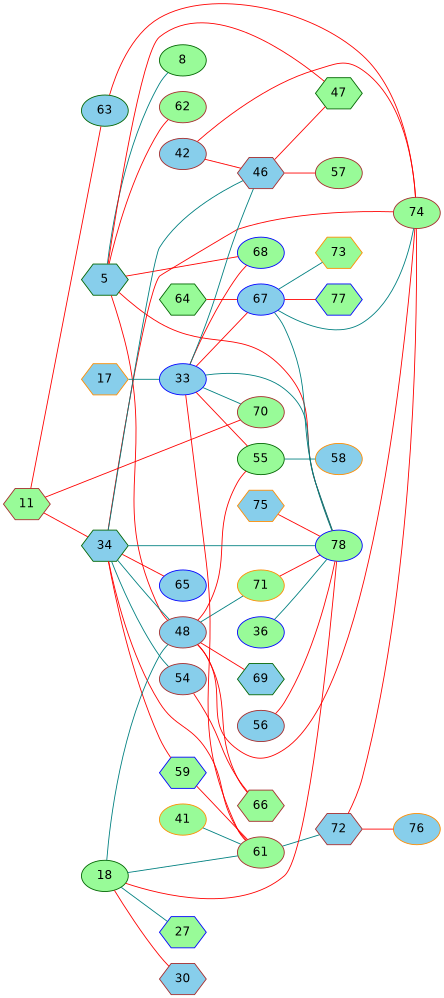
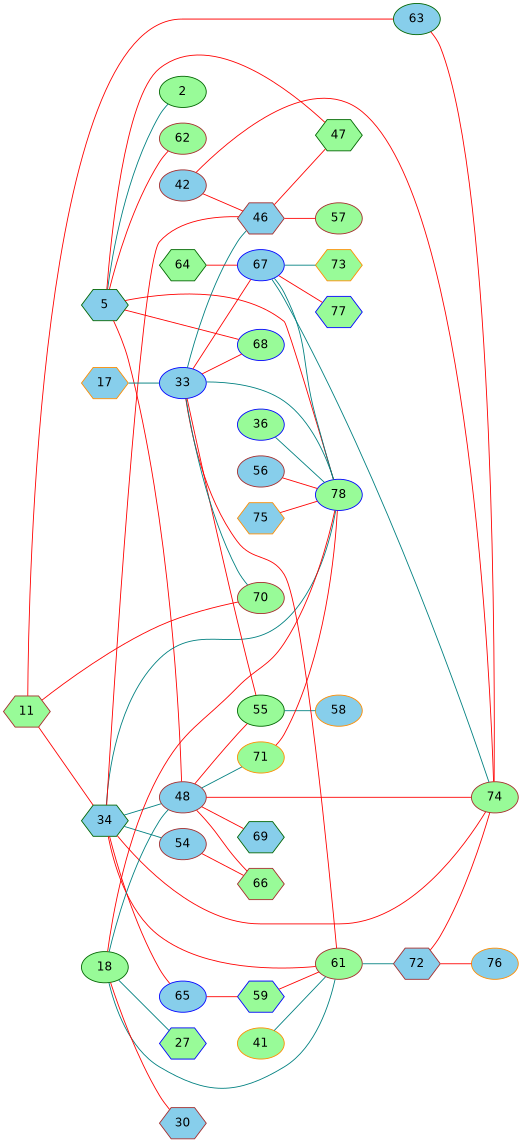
(183, 60) -> (183, 92)
(156, 257) -> (129, 480)
(132, 662) -> (222, 997)
